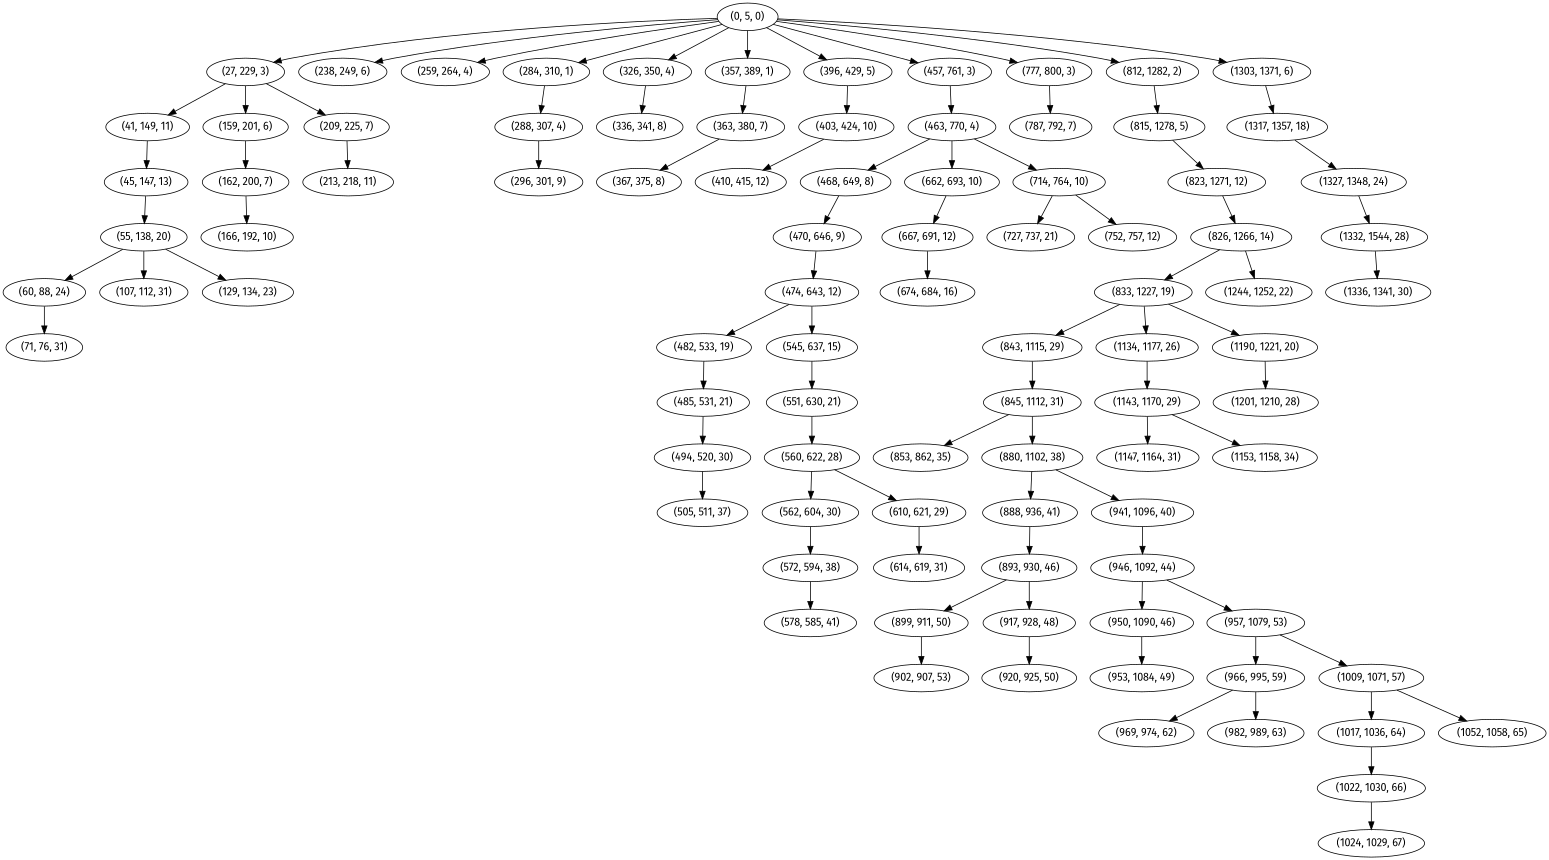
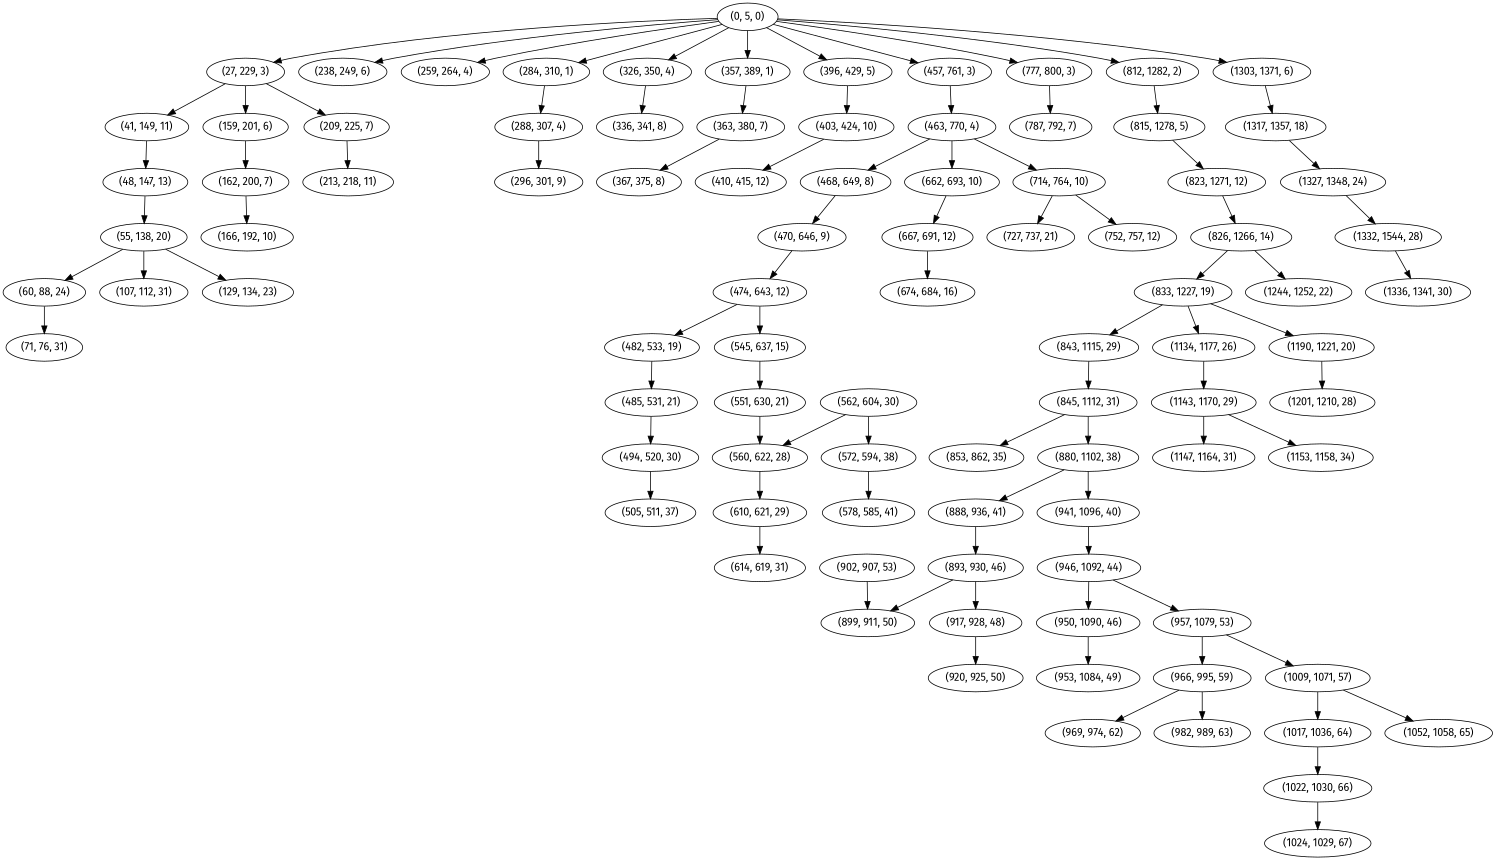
(146, 182) -> (145, 182)
(811, 481) -> (818, 428)
(921, 647) -> (867, 592)
